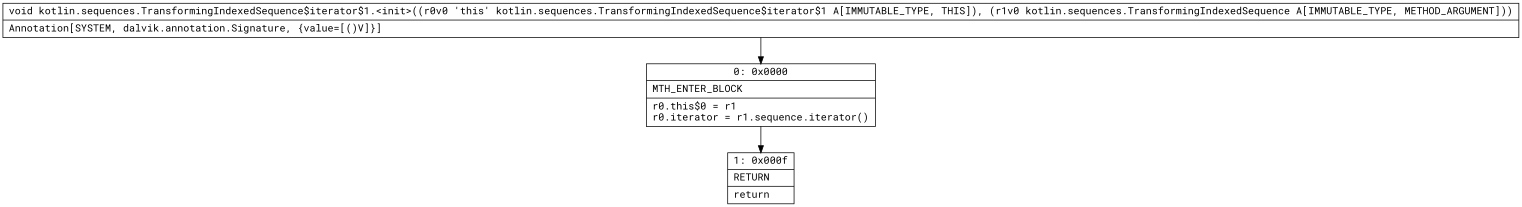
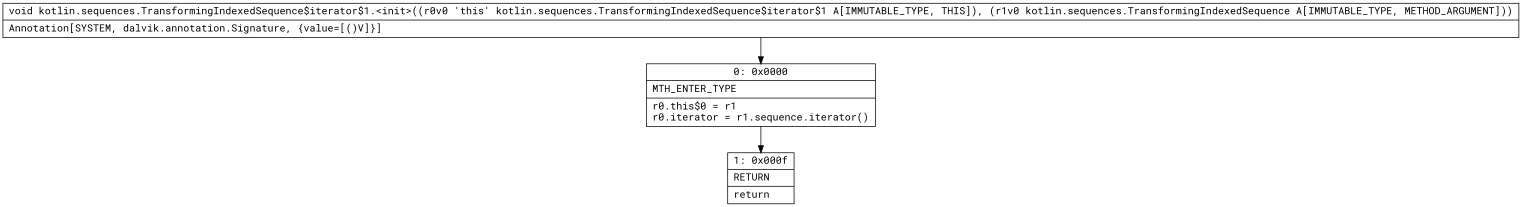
(697, 89) -> (695, 89)
